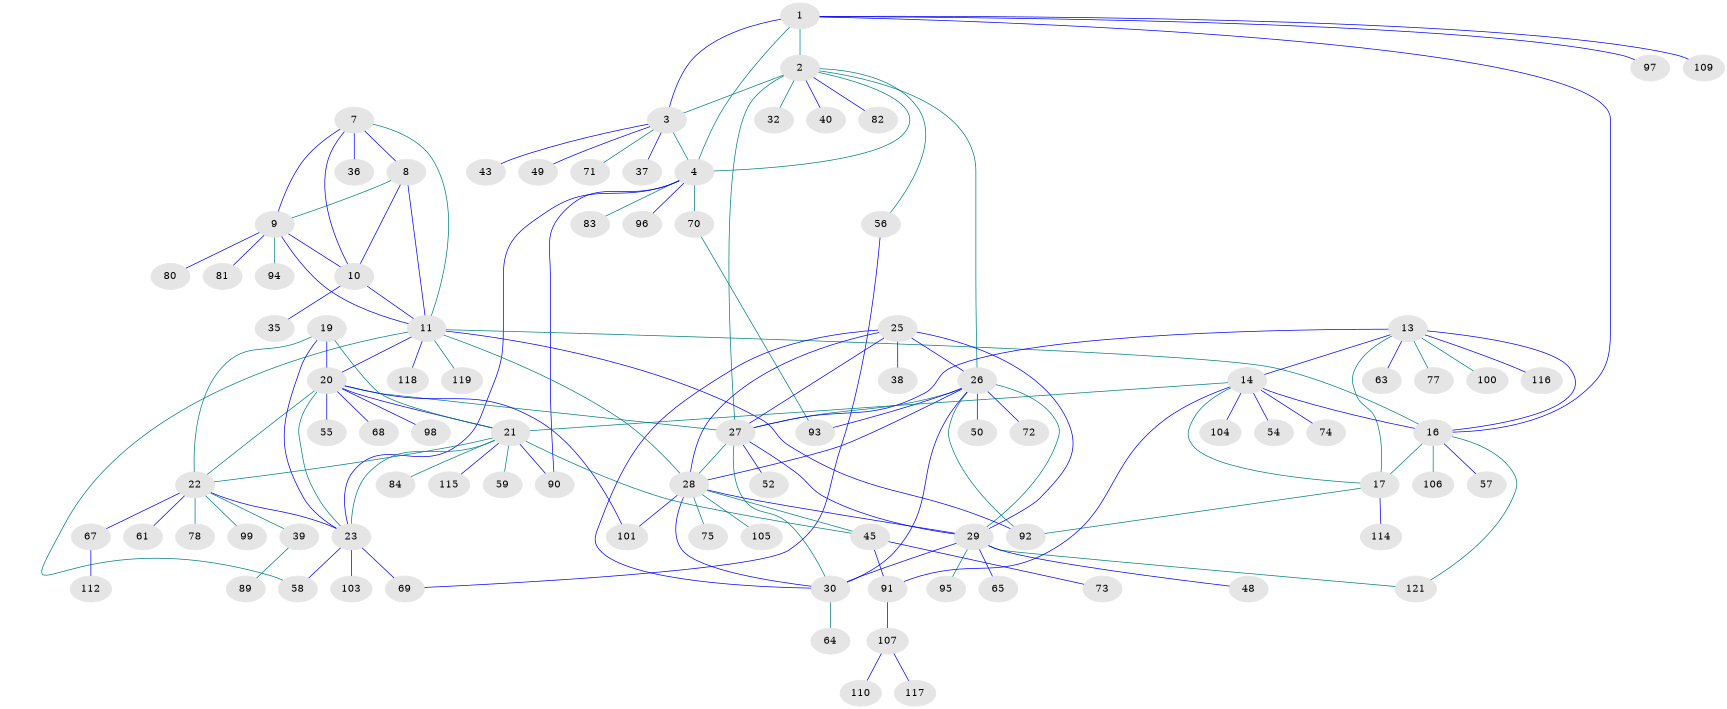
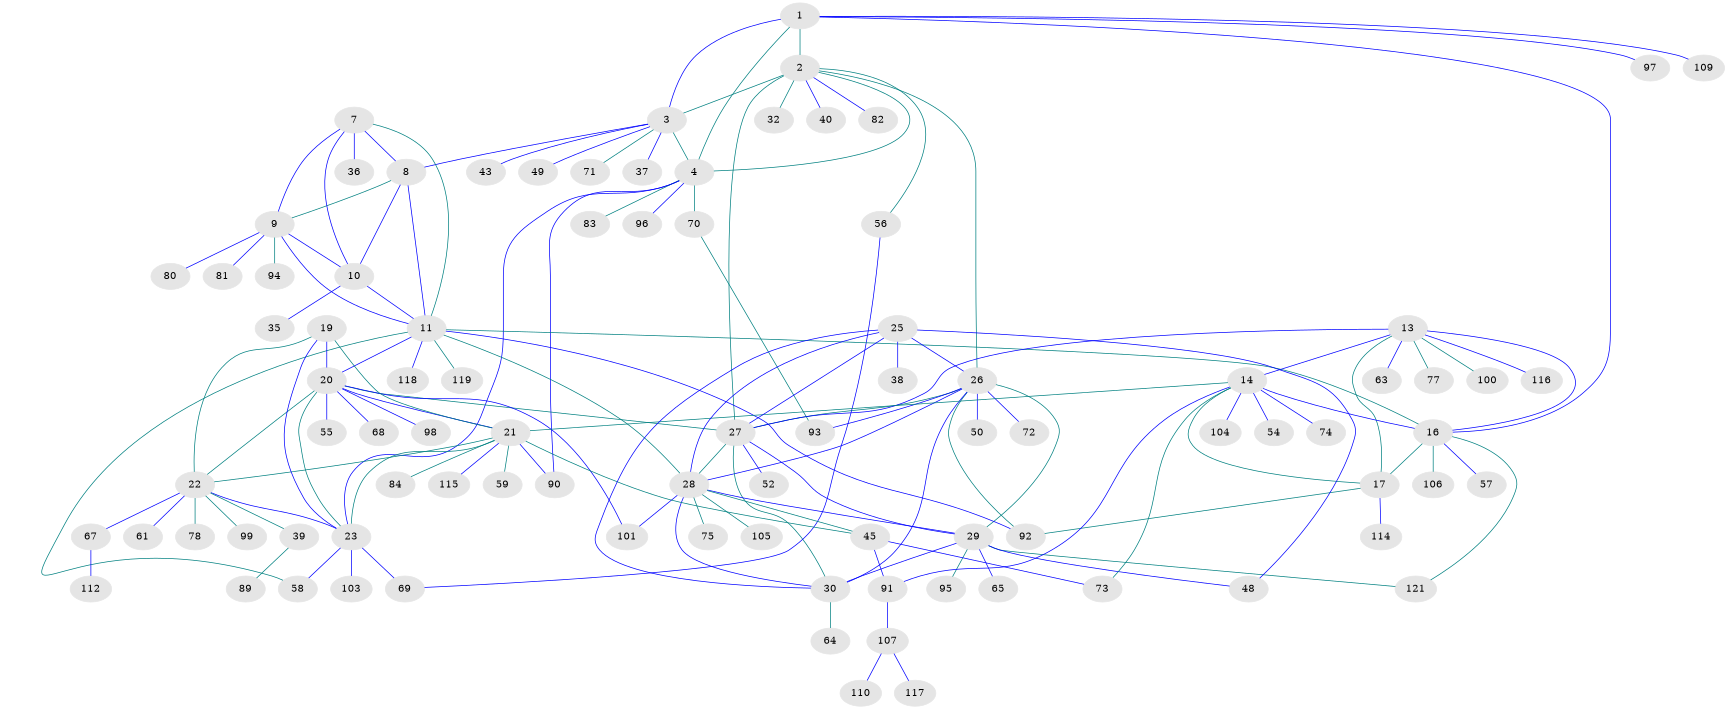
none -> (536, 144)
(1059, 407) -> (1239, 359)
none -> (1159, 473)
